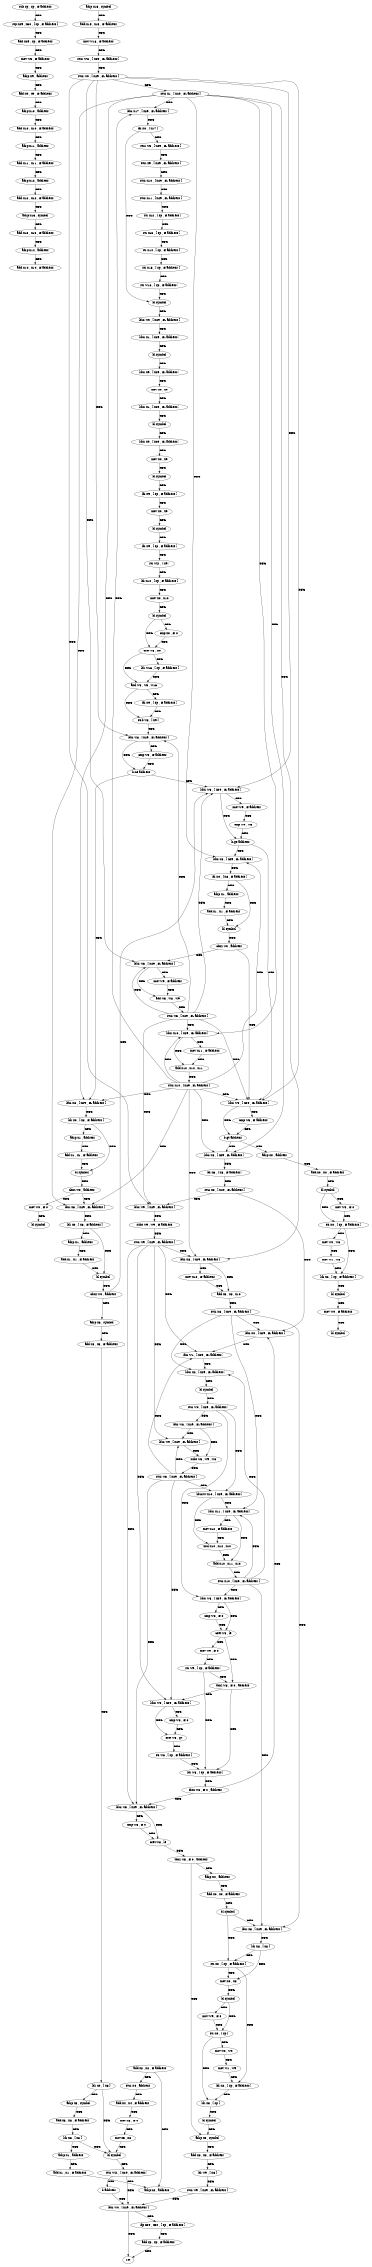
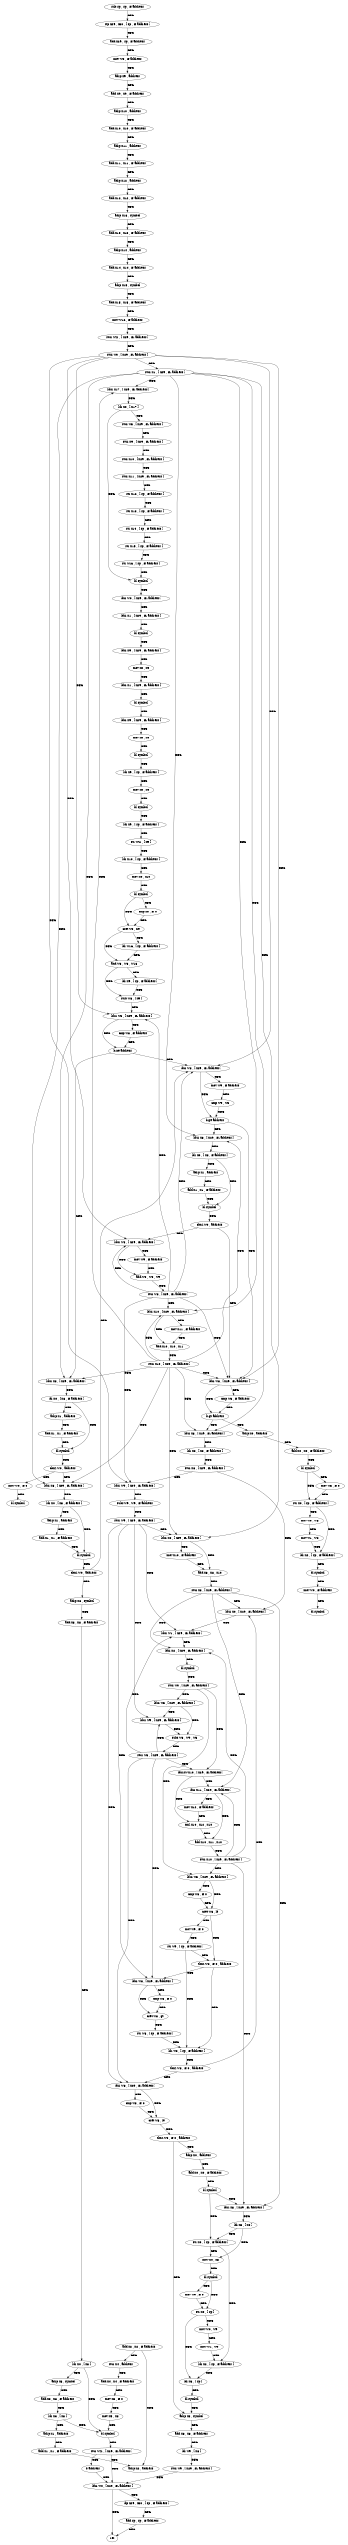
none -> (127, 276)
